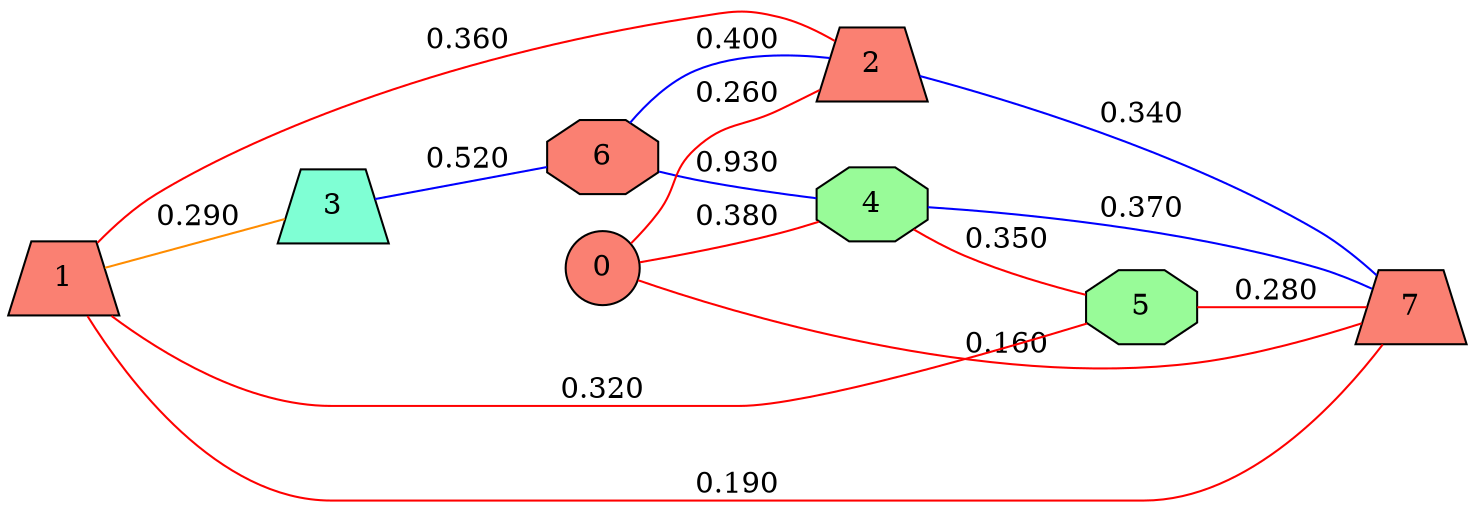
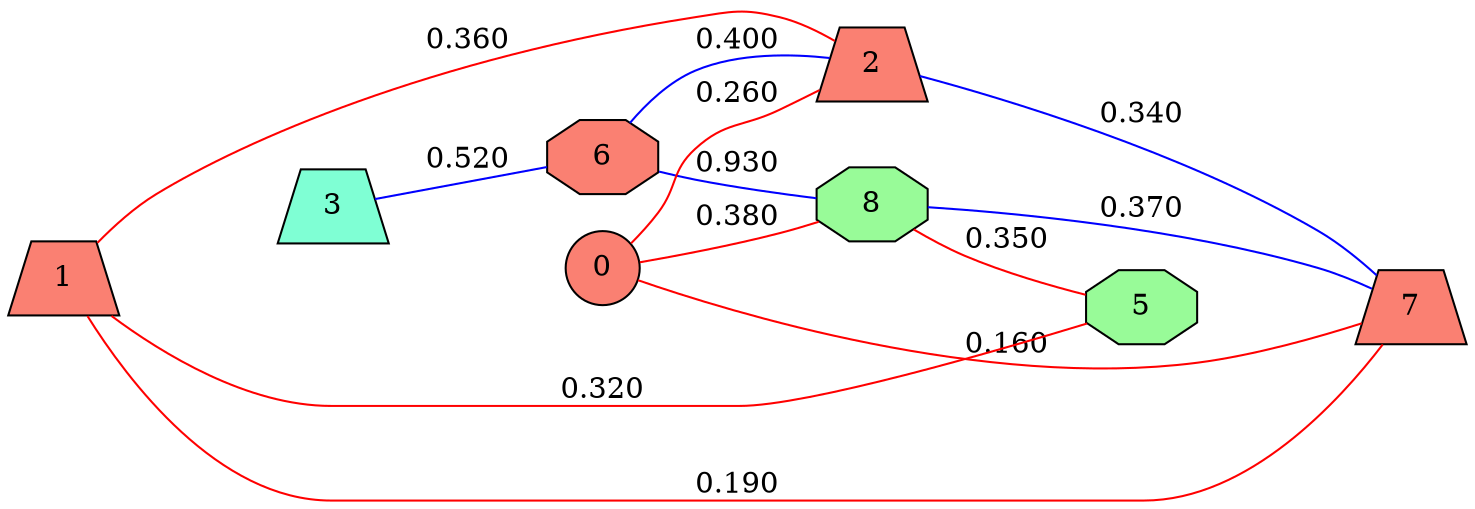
(872, 204) -> (872, 204)
(195, 243) -> none
(1282, 307) -> none
